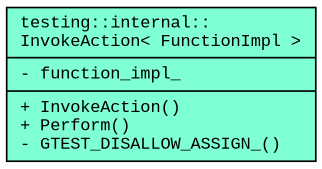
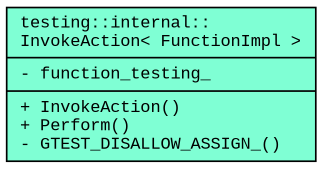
(101, 74) -> (116, 74)
